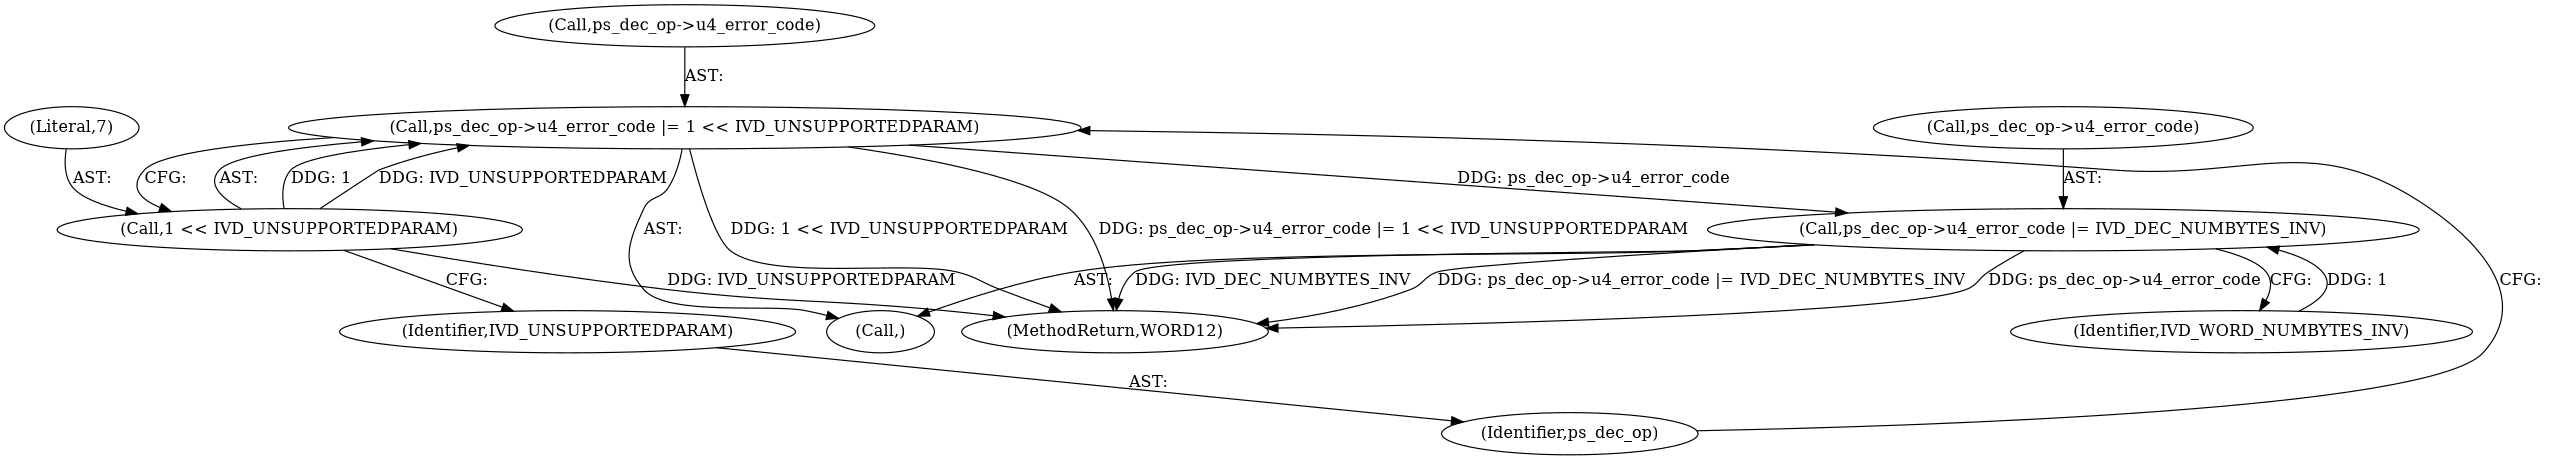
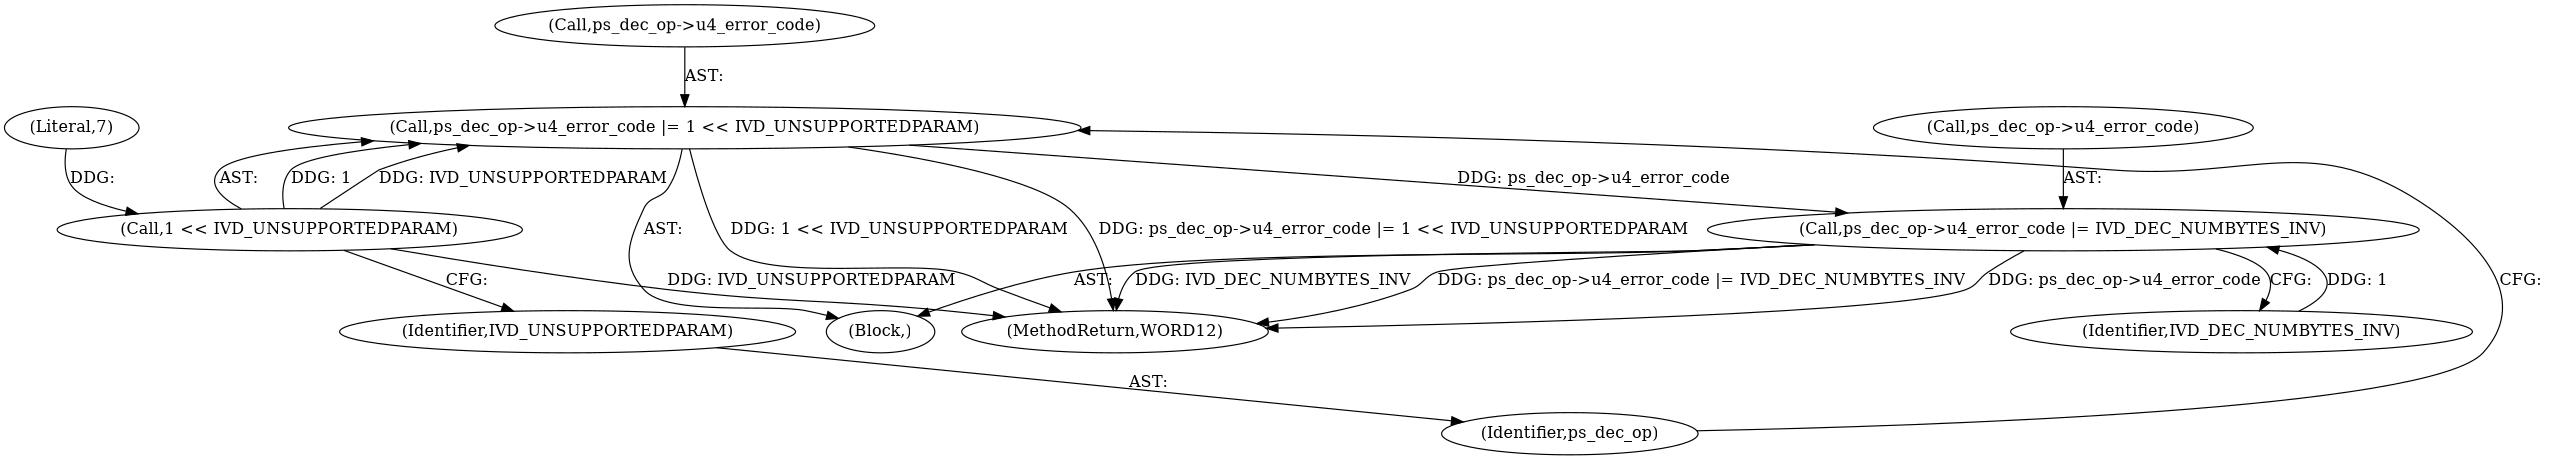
(212, 149) -> none
(95, 179) -> (95, 179)
(881, 332) -> (881, 332)
(2242, 332) -> (2242, 332)
